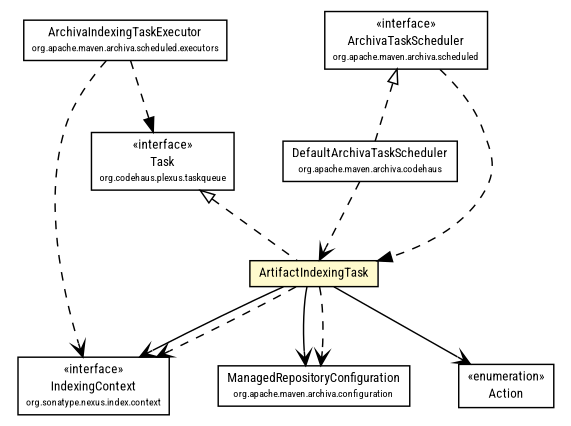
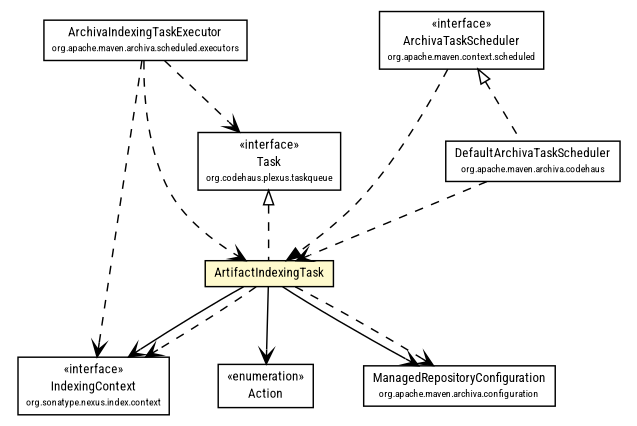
(406, 57) -> (462, 57)
(140, 89) -> (197, 91)
none -> (161, 171)
